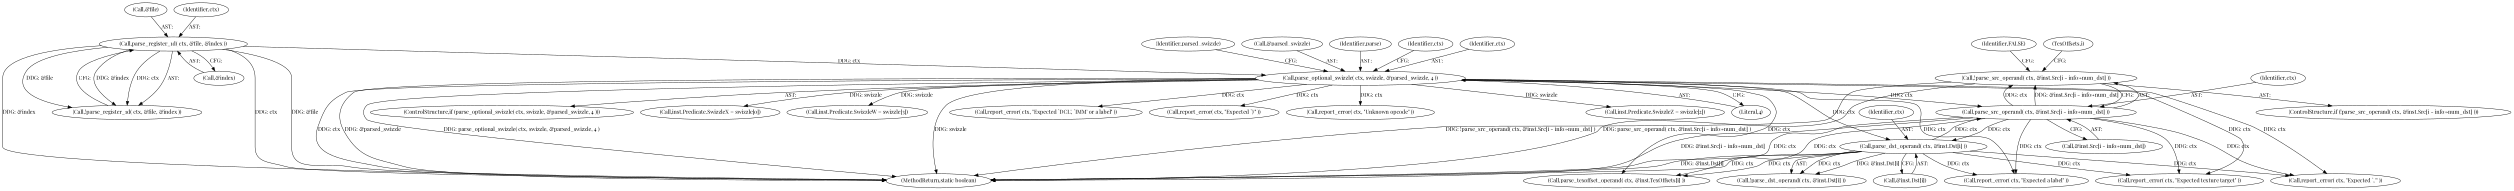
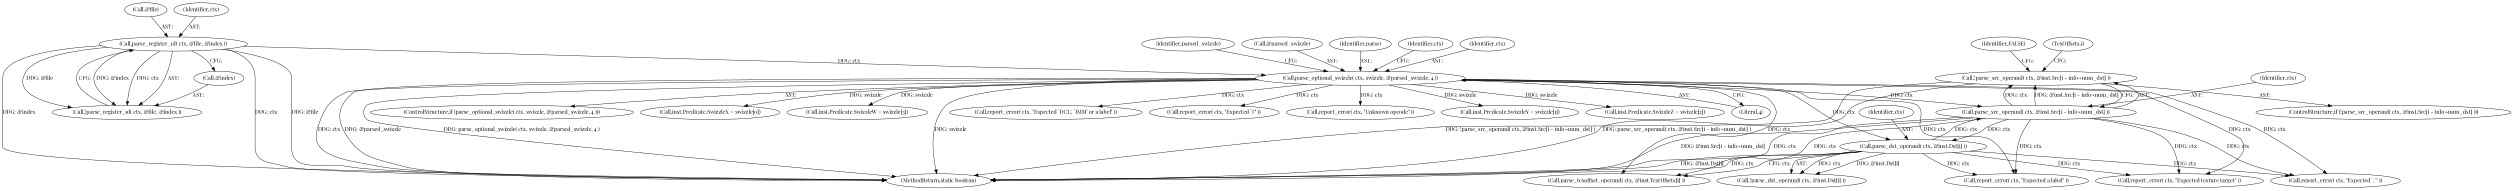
(191, 65) -> (184, 96)
none -> (1510, 112)
(2104, 147) -> none
(1780, 164) -> (1780, 164)
(1905, 181) -> none
